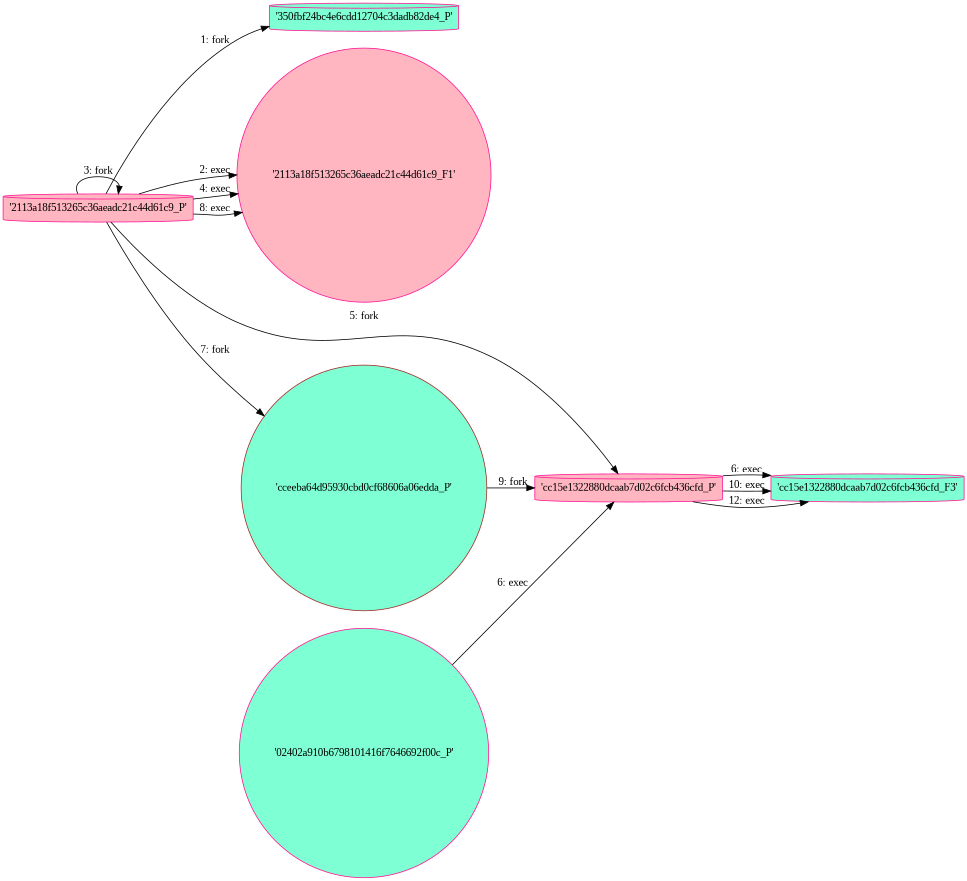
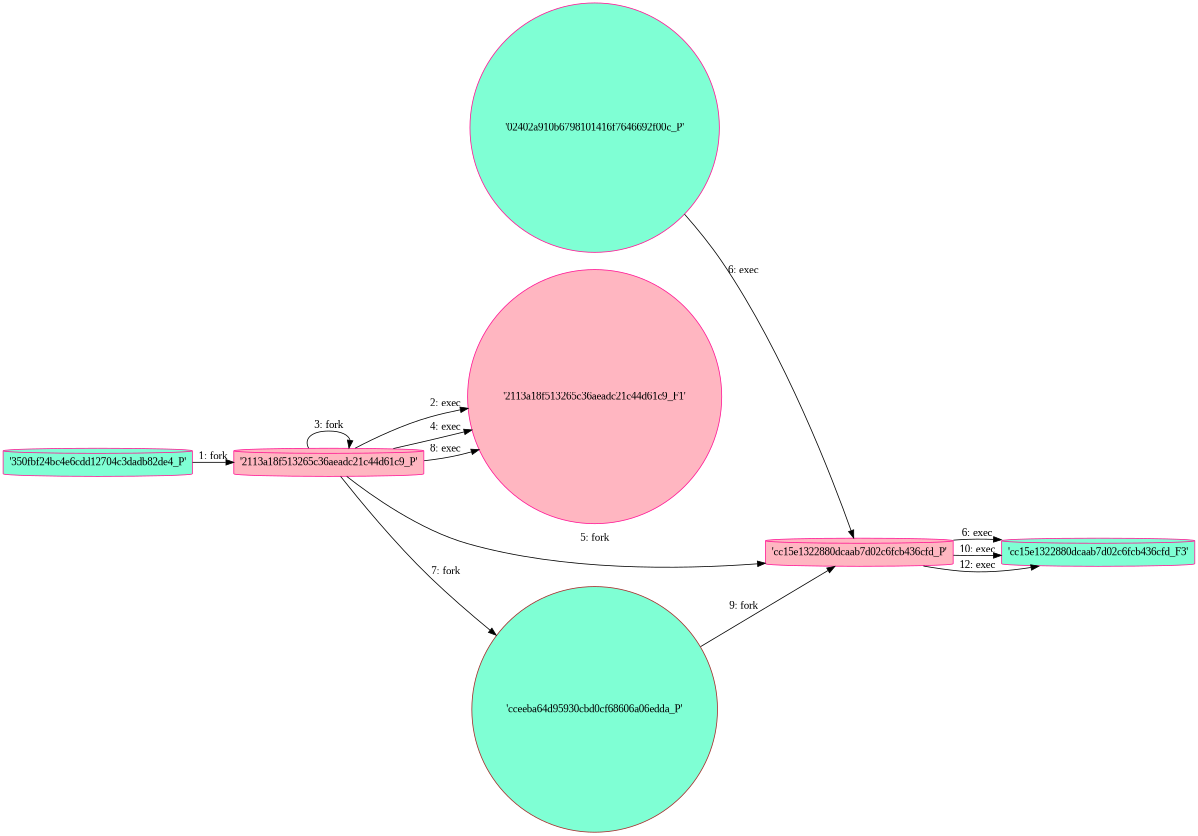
(170, 98) -> (209, 462)
